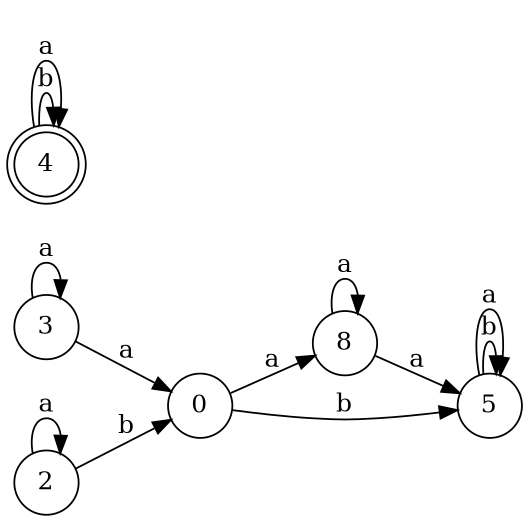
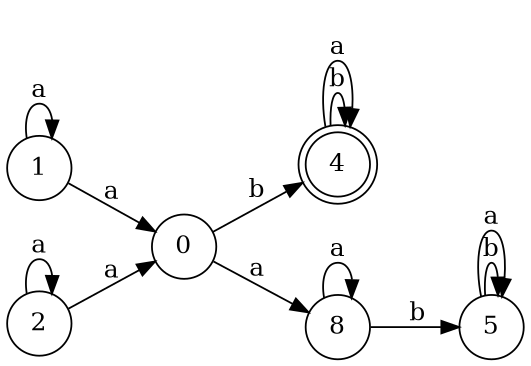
(46, 327) -> (39, 168)
(417, 360) -> (418, 314)
(336, 419) -> (250, 212)
(127, 426) -> (112, 271)
